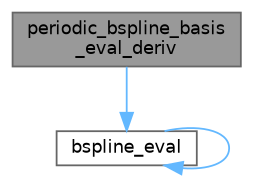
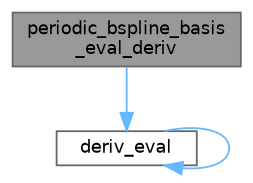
(127, 148) -> (127, 148)
